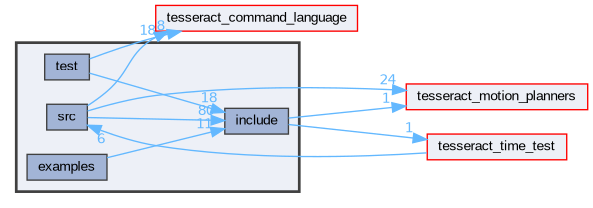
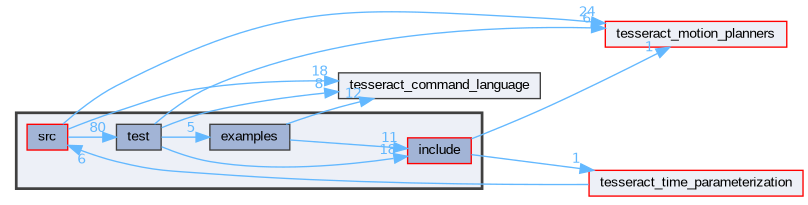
(257, 18) -> (439, 86)
none -> (364, 43)
none -> (323, 112)
(67, 117) -> (47, 137)
(149, 119) -> (85, 137)
(257, 121) -> (439, 151)
none -> (179, 137)
(497, 147) -> (696, 183)
